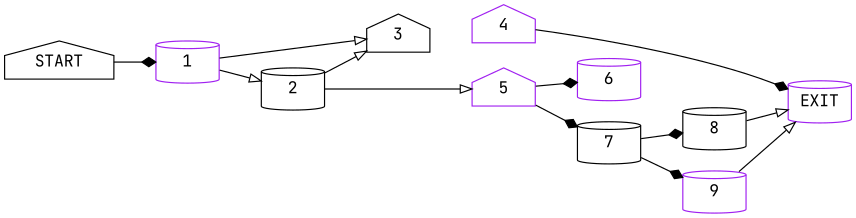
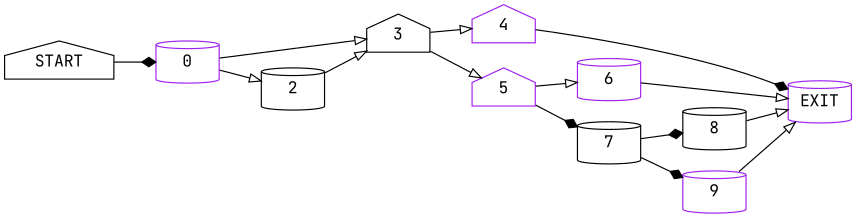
none -> (445, 31)
(188, 62) -> (188, 62)
(551, 85) -> (551, 85)
(393, 89) -> (451, 62)
none -> (709, 90)
